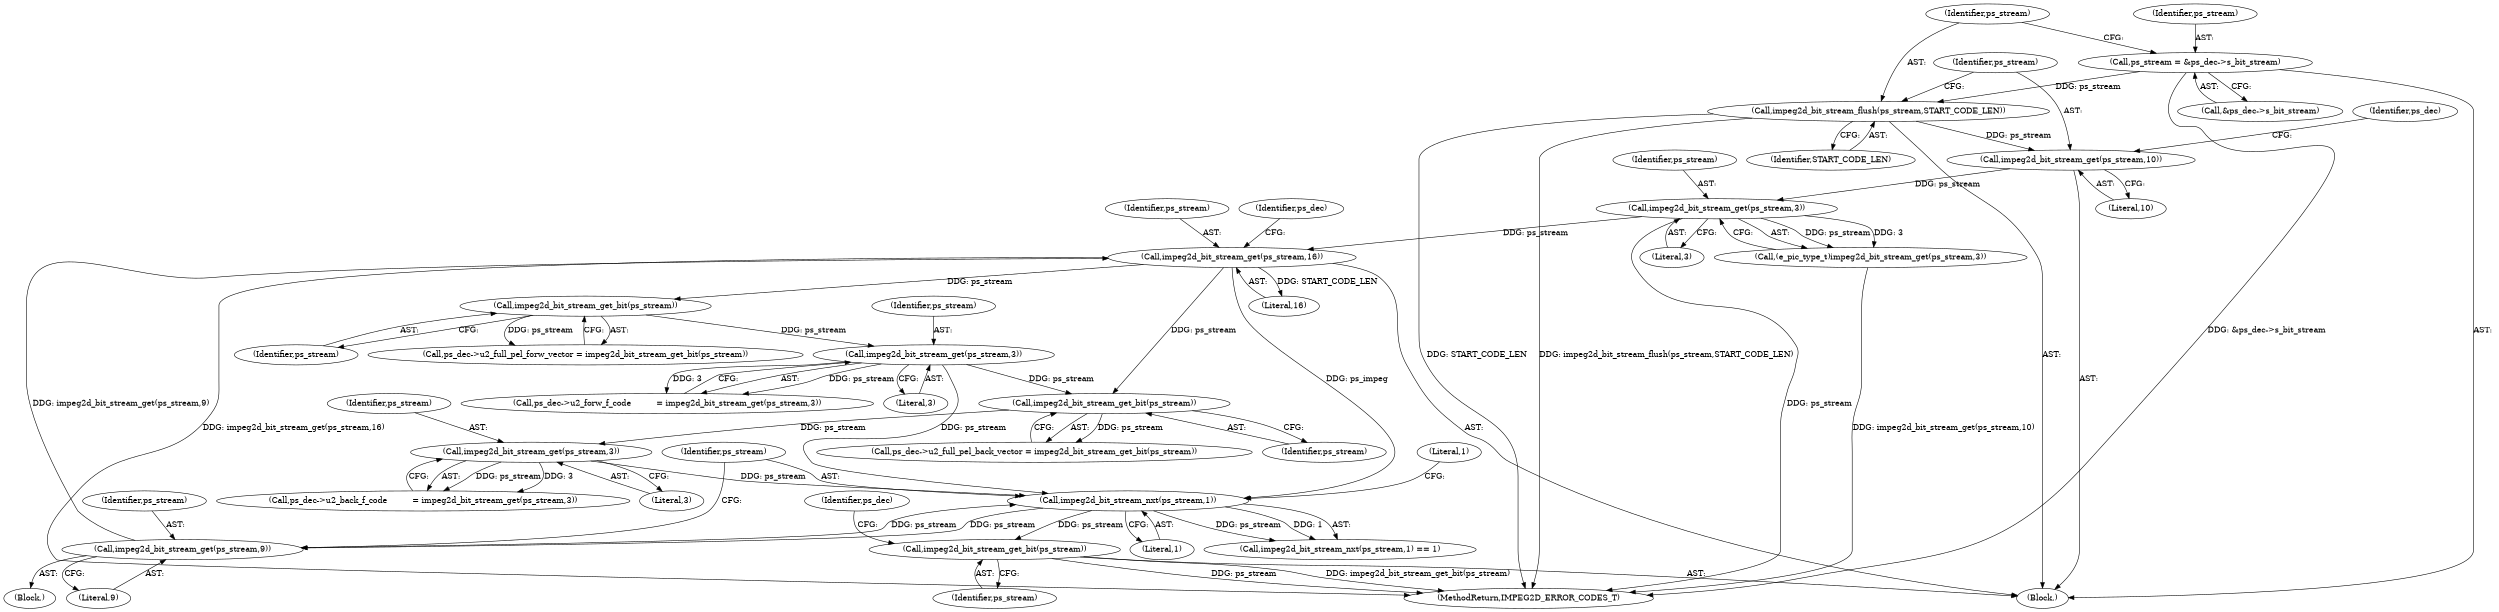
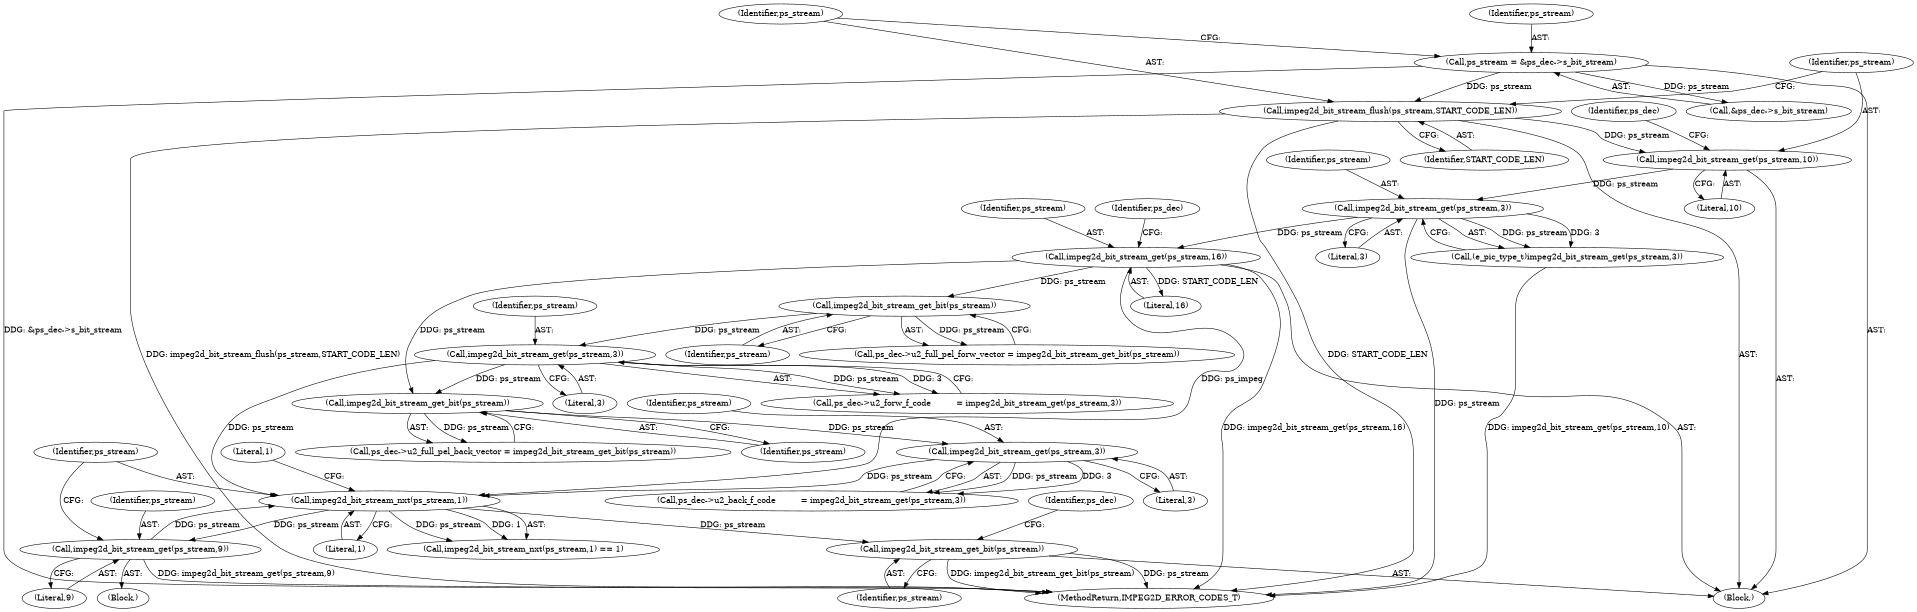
(2243, 87) -> (1697, 87)
(410, 268) -> (590, 587)
